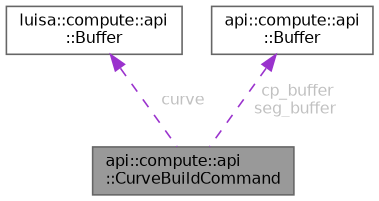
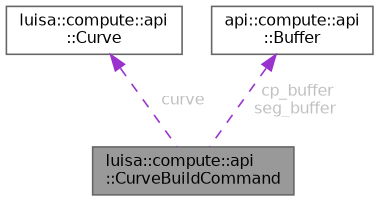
(94, 30) -> (94, 30)
(193, 171) -> (193, 171)
